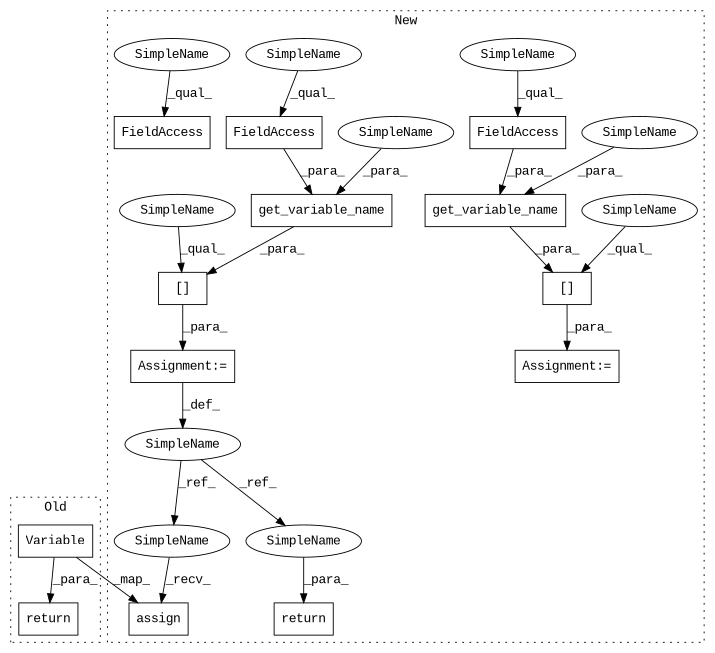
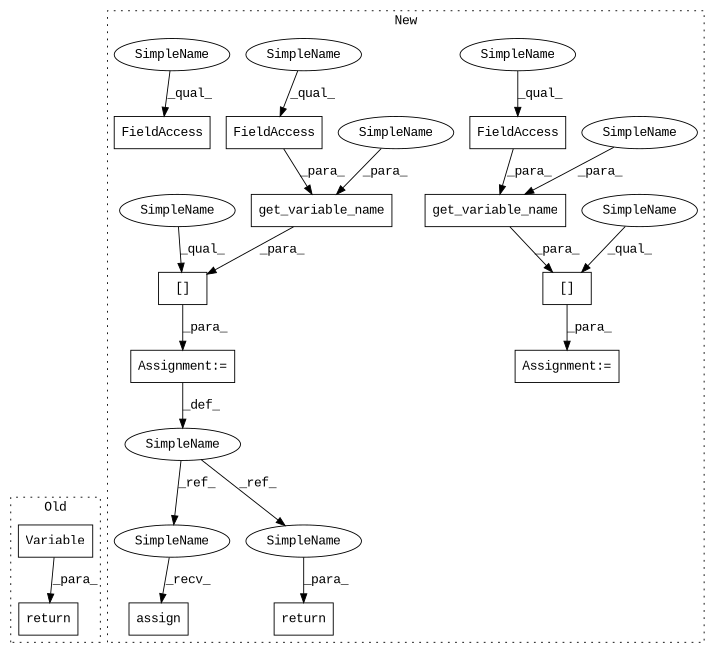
(94, 570) -> none
